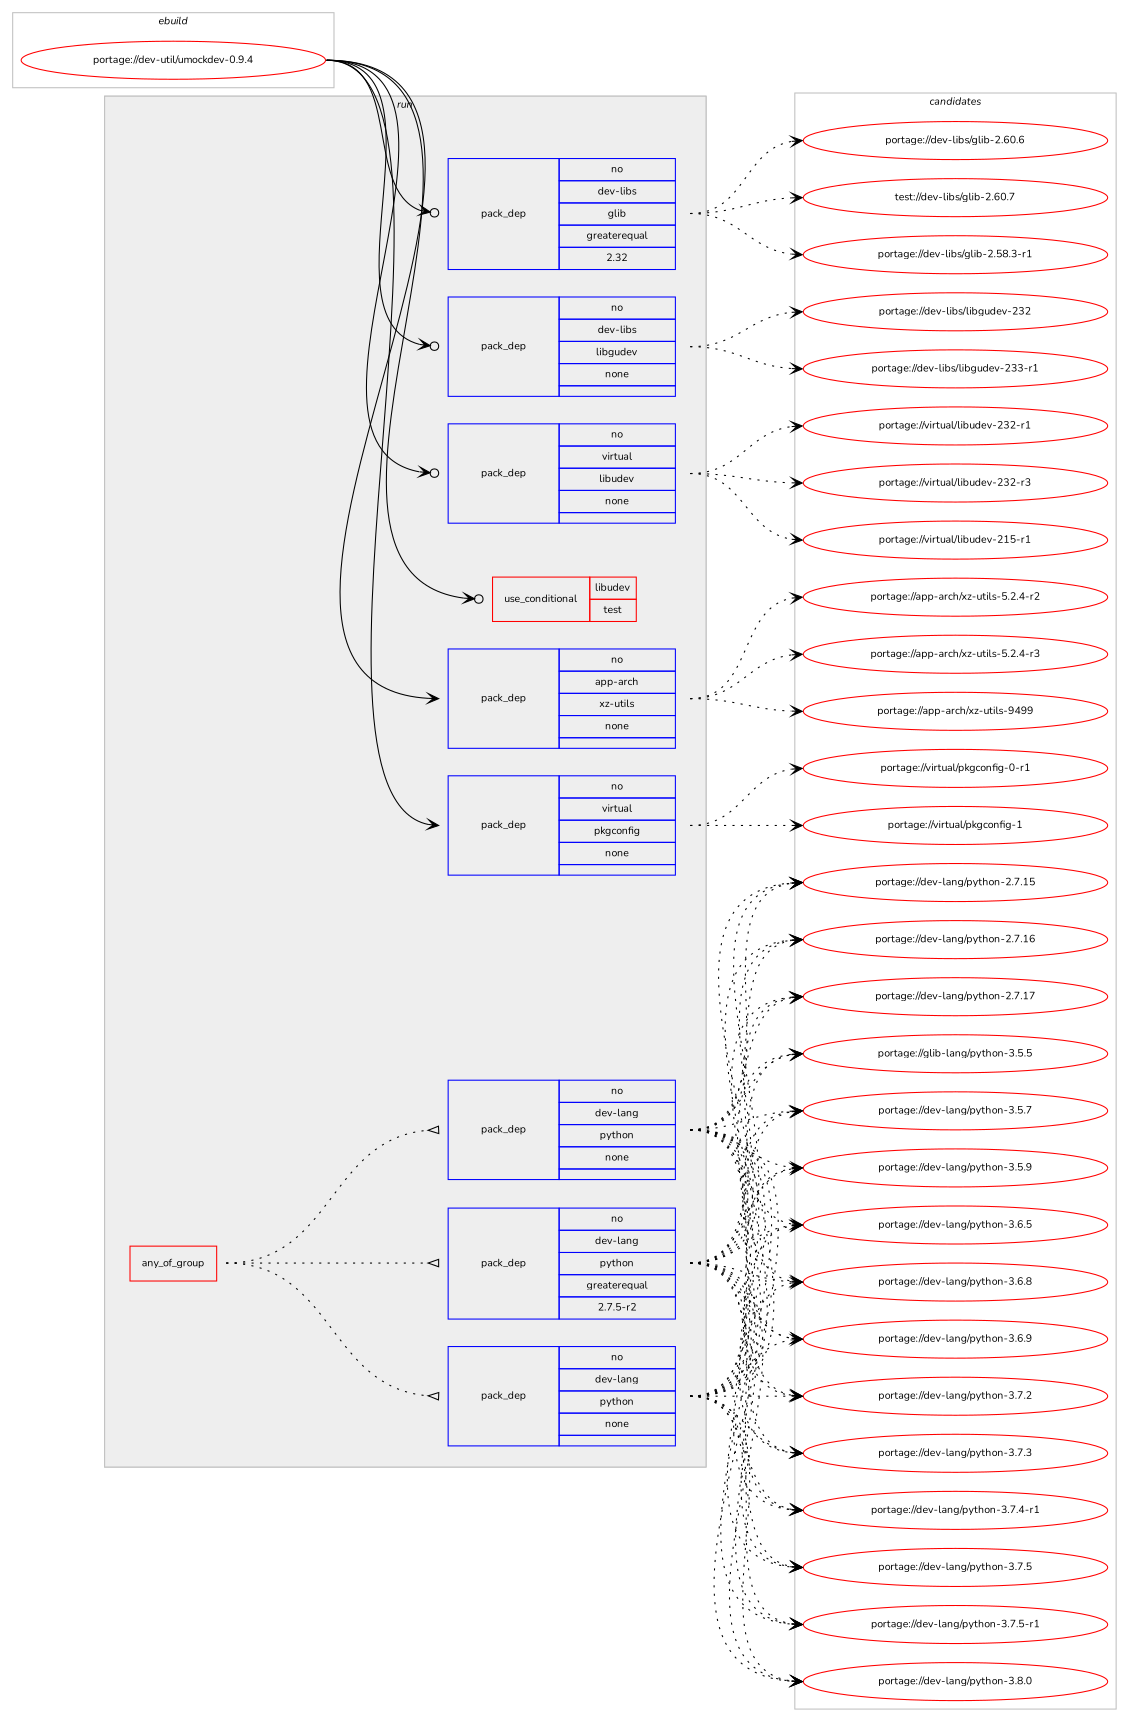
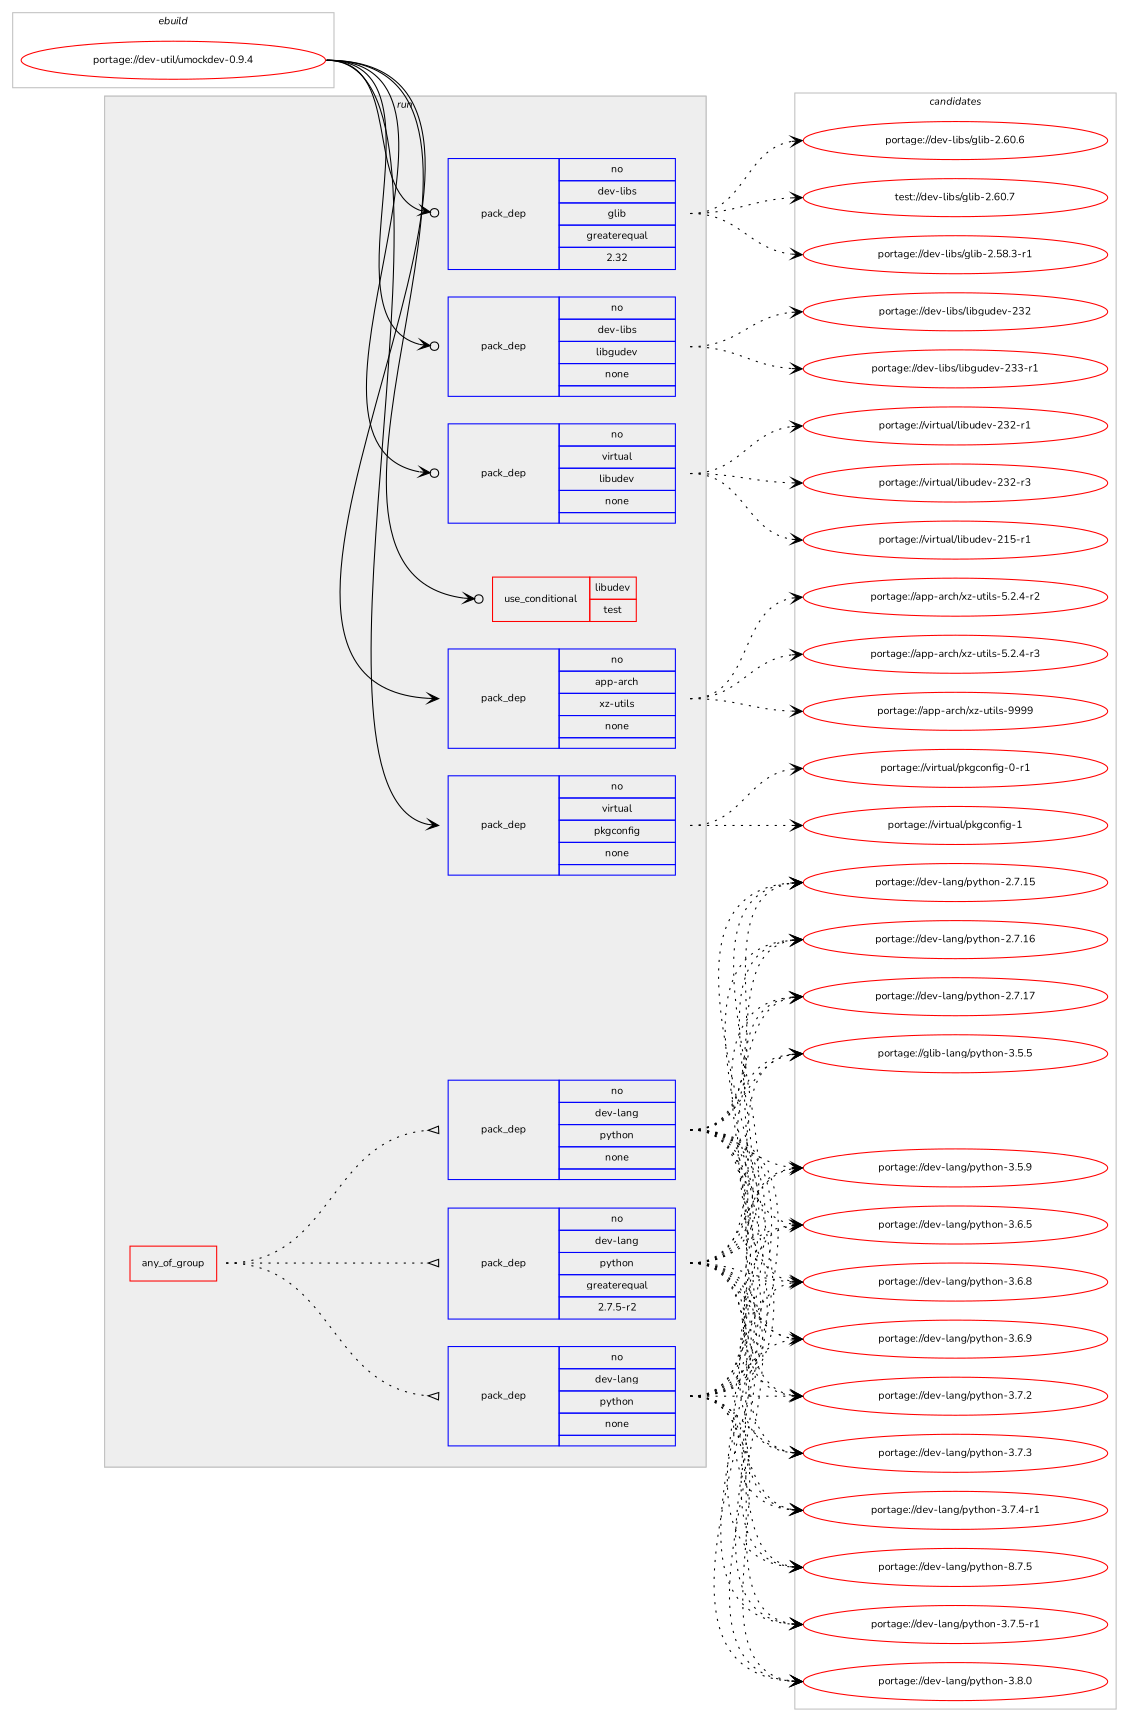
(955, 711) -> (955, 711)
(955, 1111) -> none
(955, 1567) -> (955, 1567)
